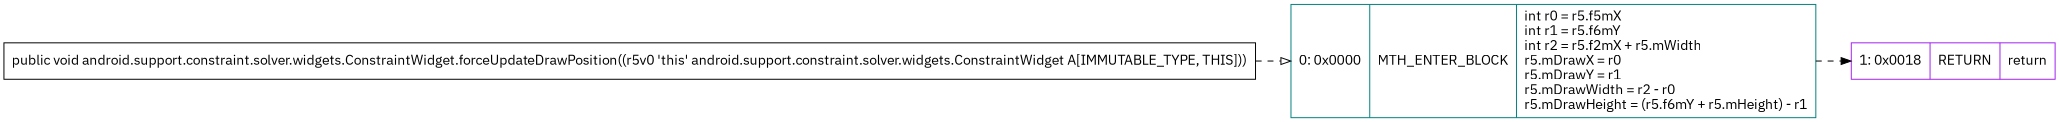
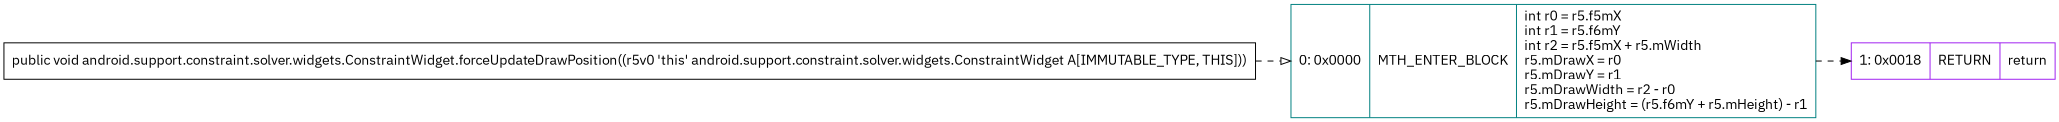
(1613, 46) -> (1613, 46)
